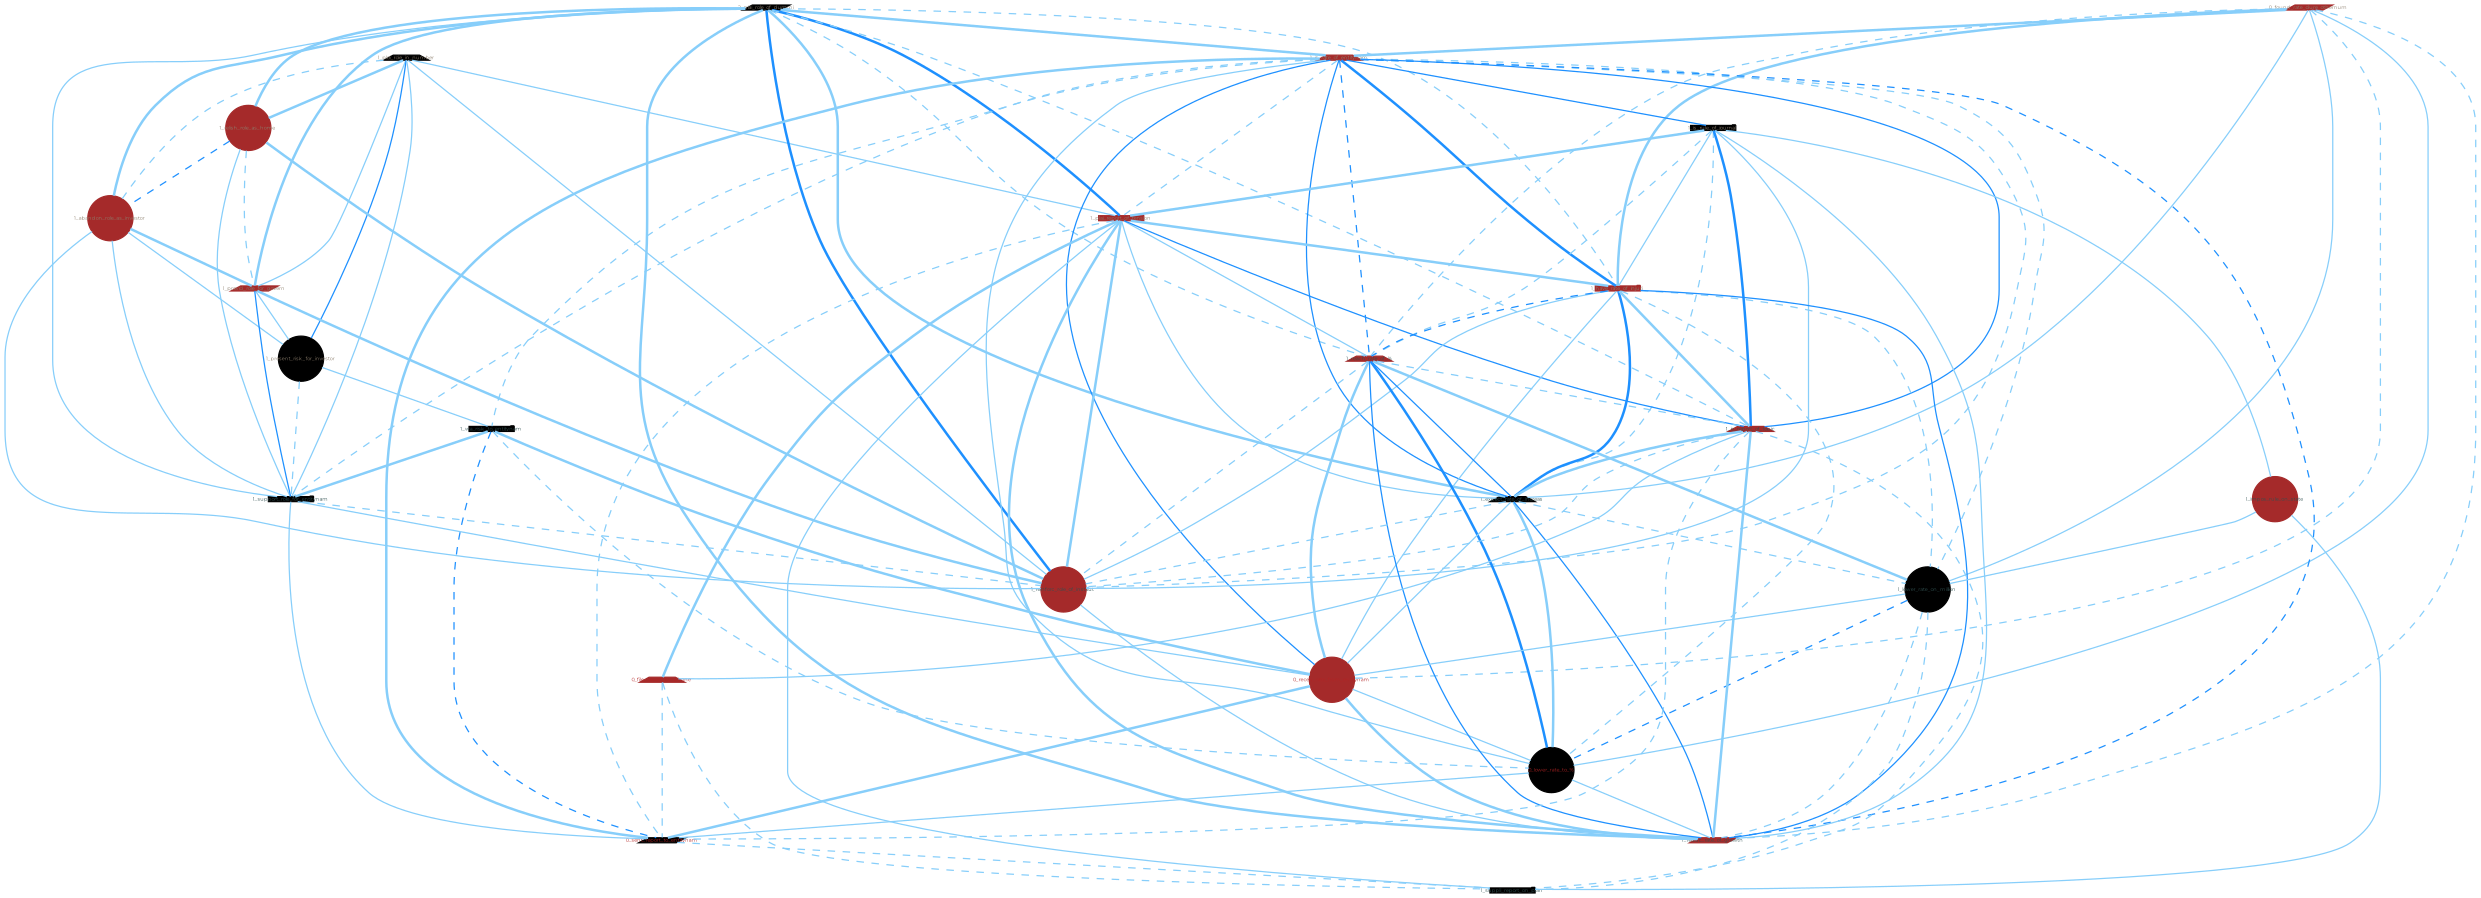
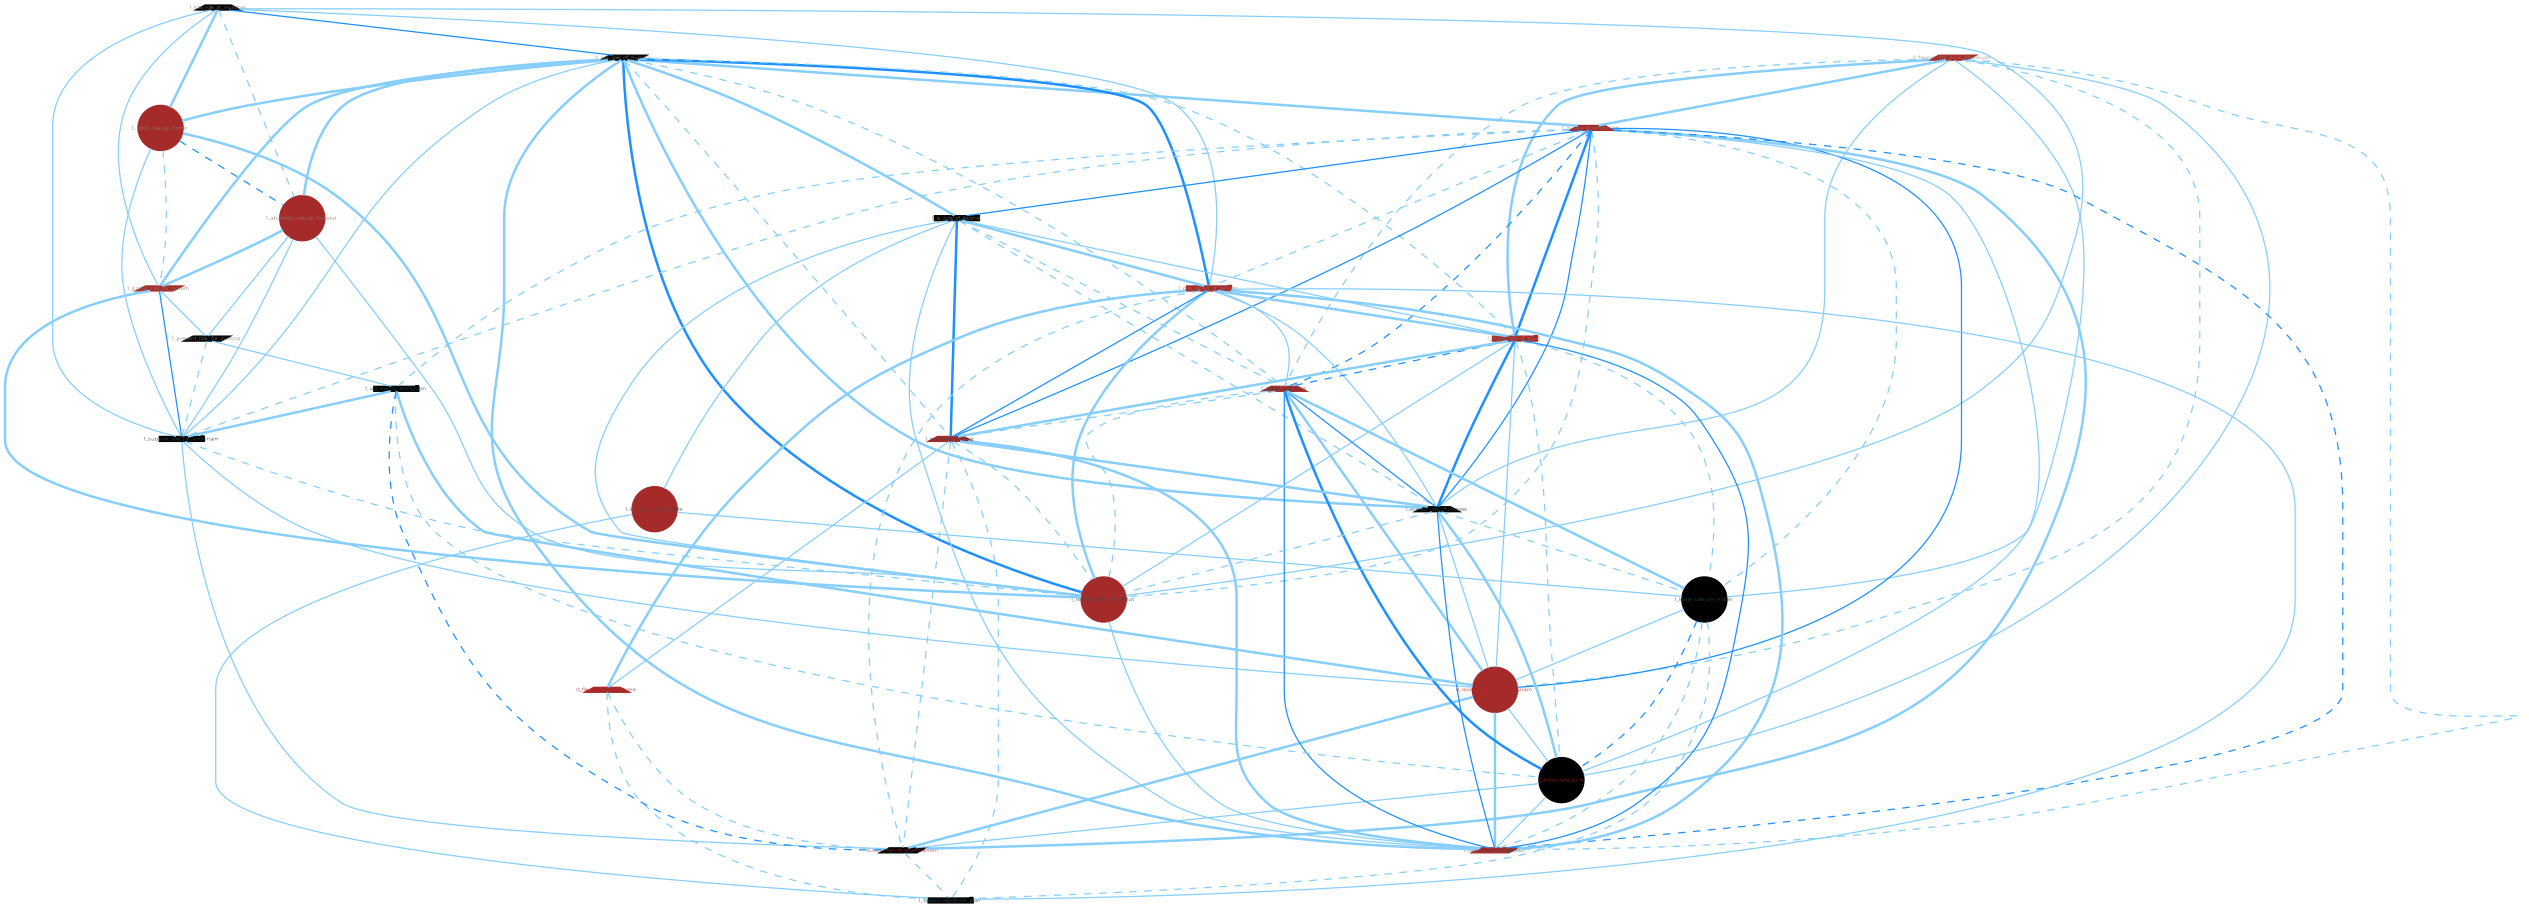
none -> (795, 128)
(372, 203) -> (421, 33)
(301, 359) -> (207, 339)
